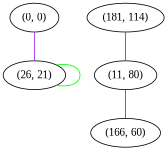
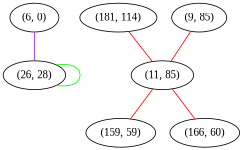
(34, 18) -> (34, 18)
none -> (199, 18)
(34, 75) -> (34, 75)
(126, 75) -> (162, 75)
none -> (121, 133)
